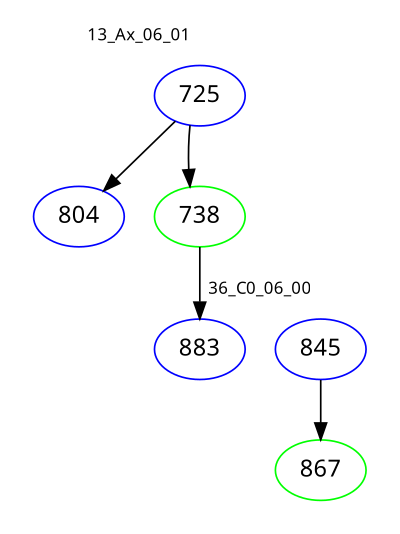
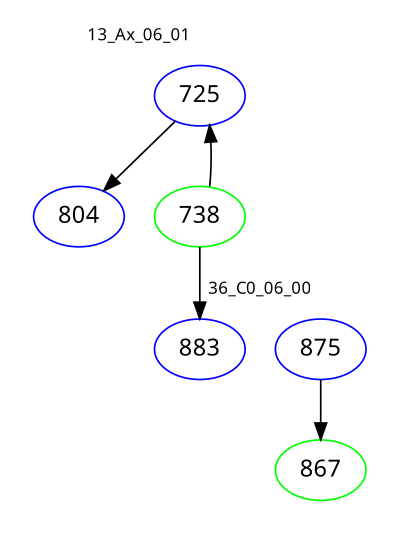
(189, 147) -> (211, 164)
(321, 349) -> (321, 349)
